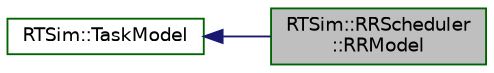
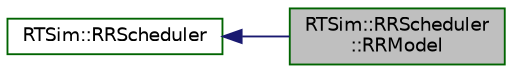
(106, 36) -> (115, 36)
